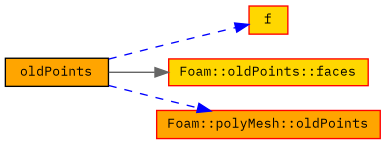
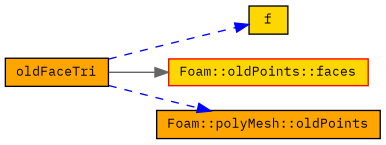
(268, 20) -> (268, 20)
(57, 72) -> (57, 72)
(268, 125) -> (268, 125)
